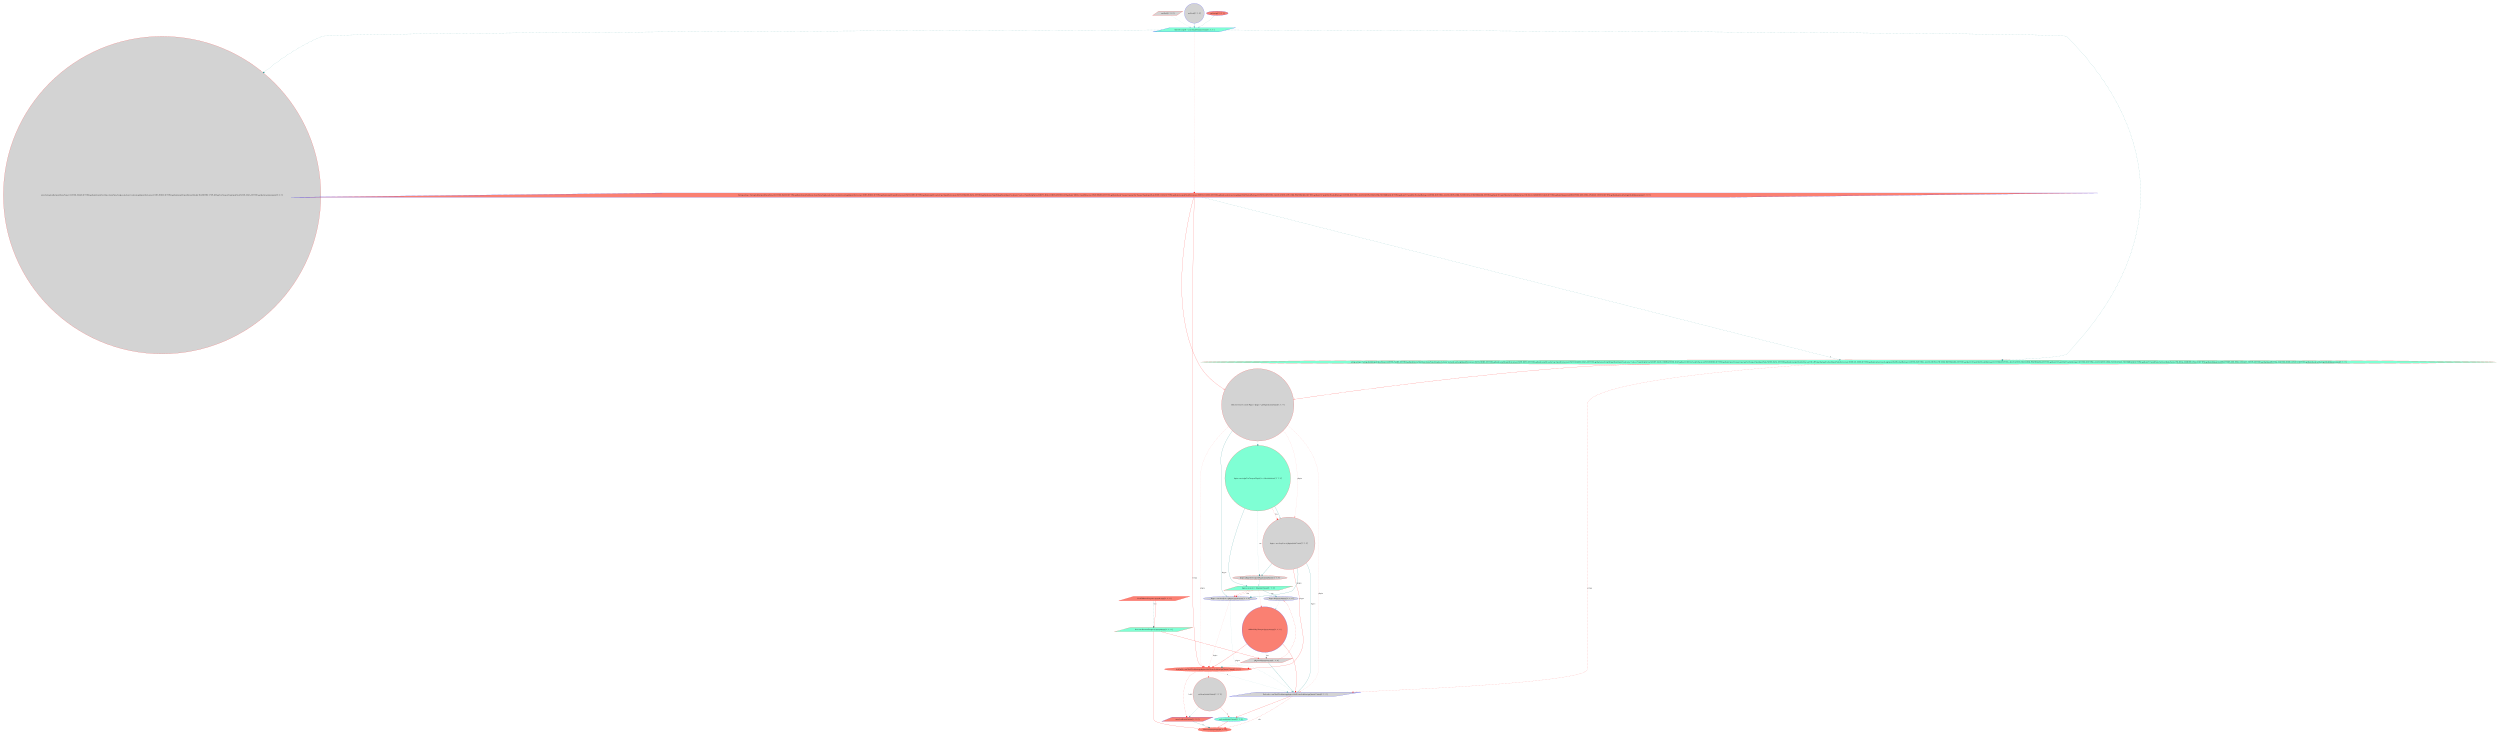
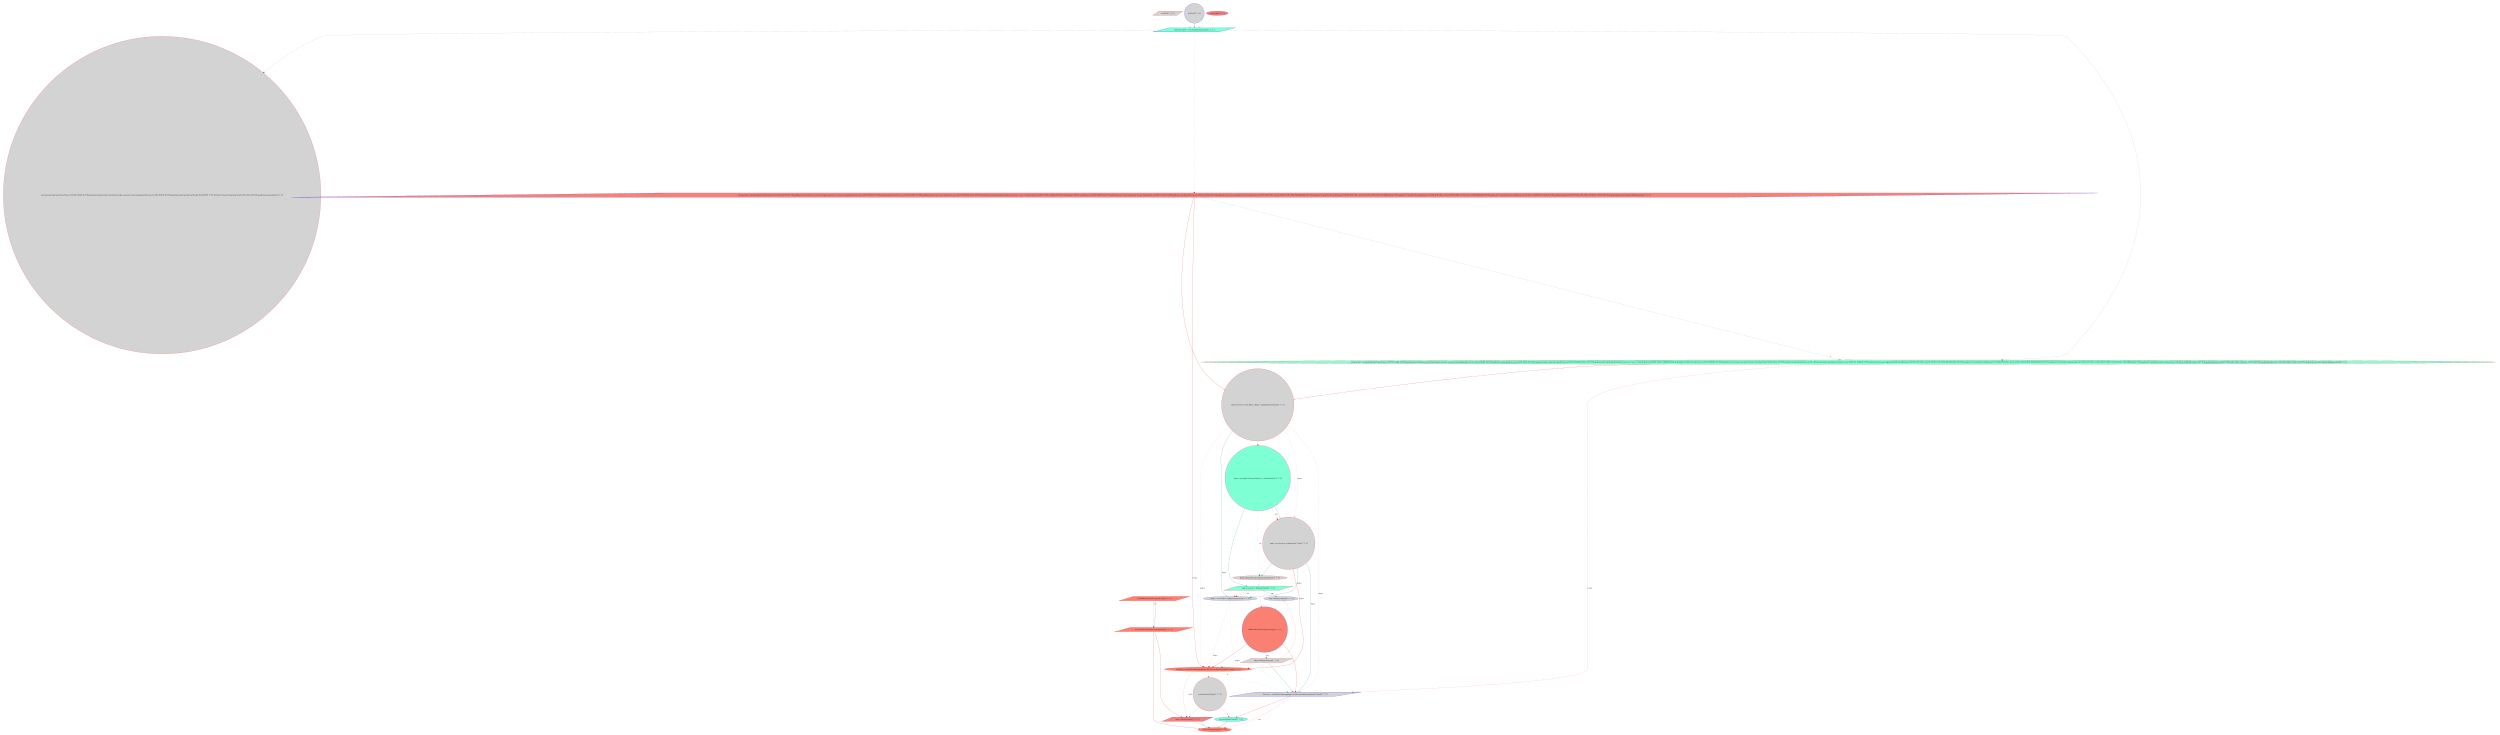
(1154, 630) -> (1154, 630)
(1209, 645) -> (1161, 679)
